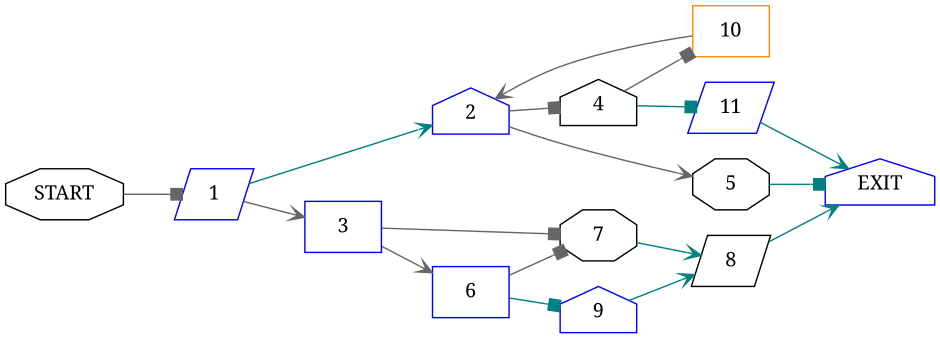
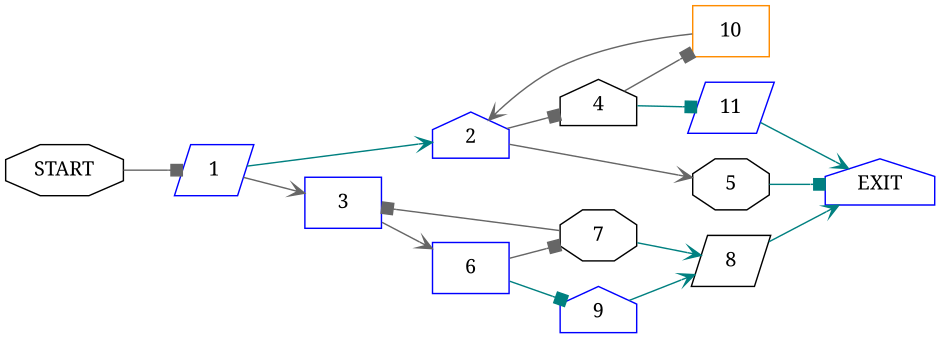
(464, 231) -> (478, 220)
